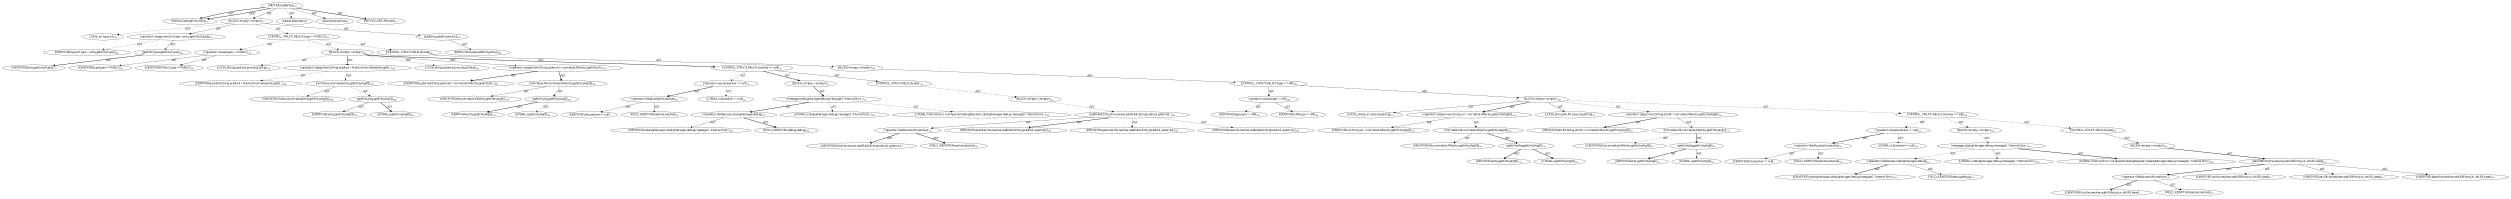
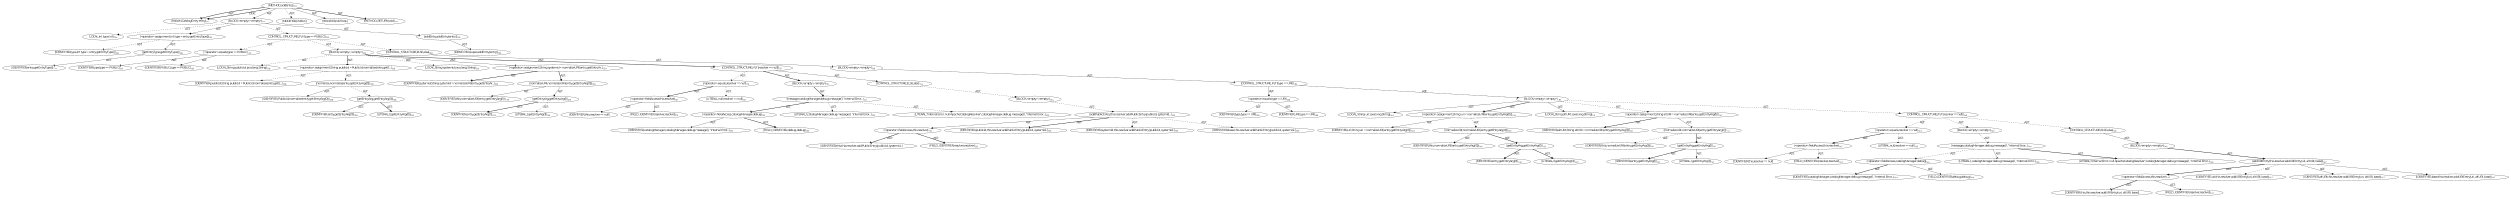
(99, 60) -> (99, 60)
